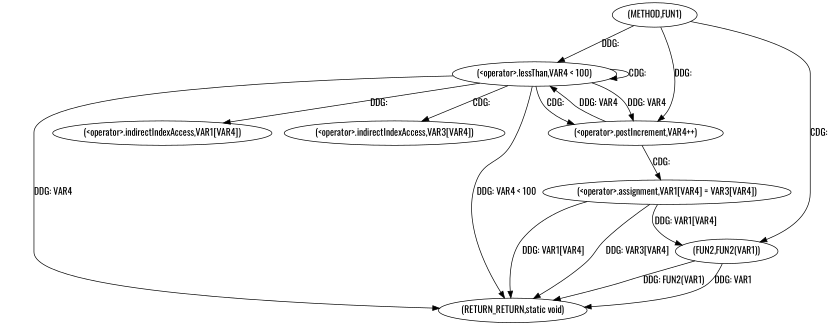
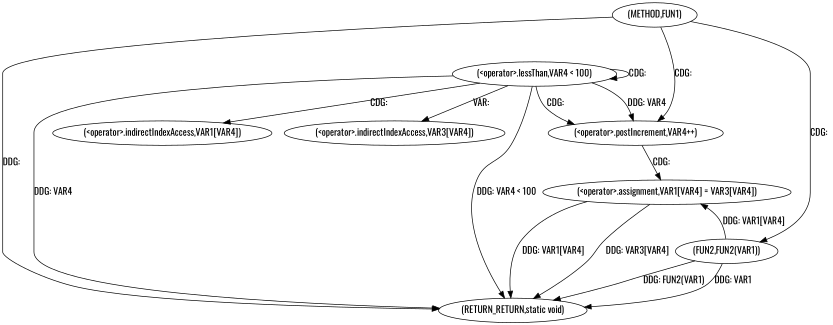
(599, 42) -> (3, 75)
(684, 74) -> (684, 74)
(380, 104) -> (380, 104)
(483, 104) -> (483, 104)
(579, 109) -> none
(656, 228) -> (720, 221)
